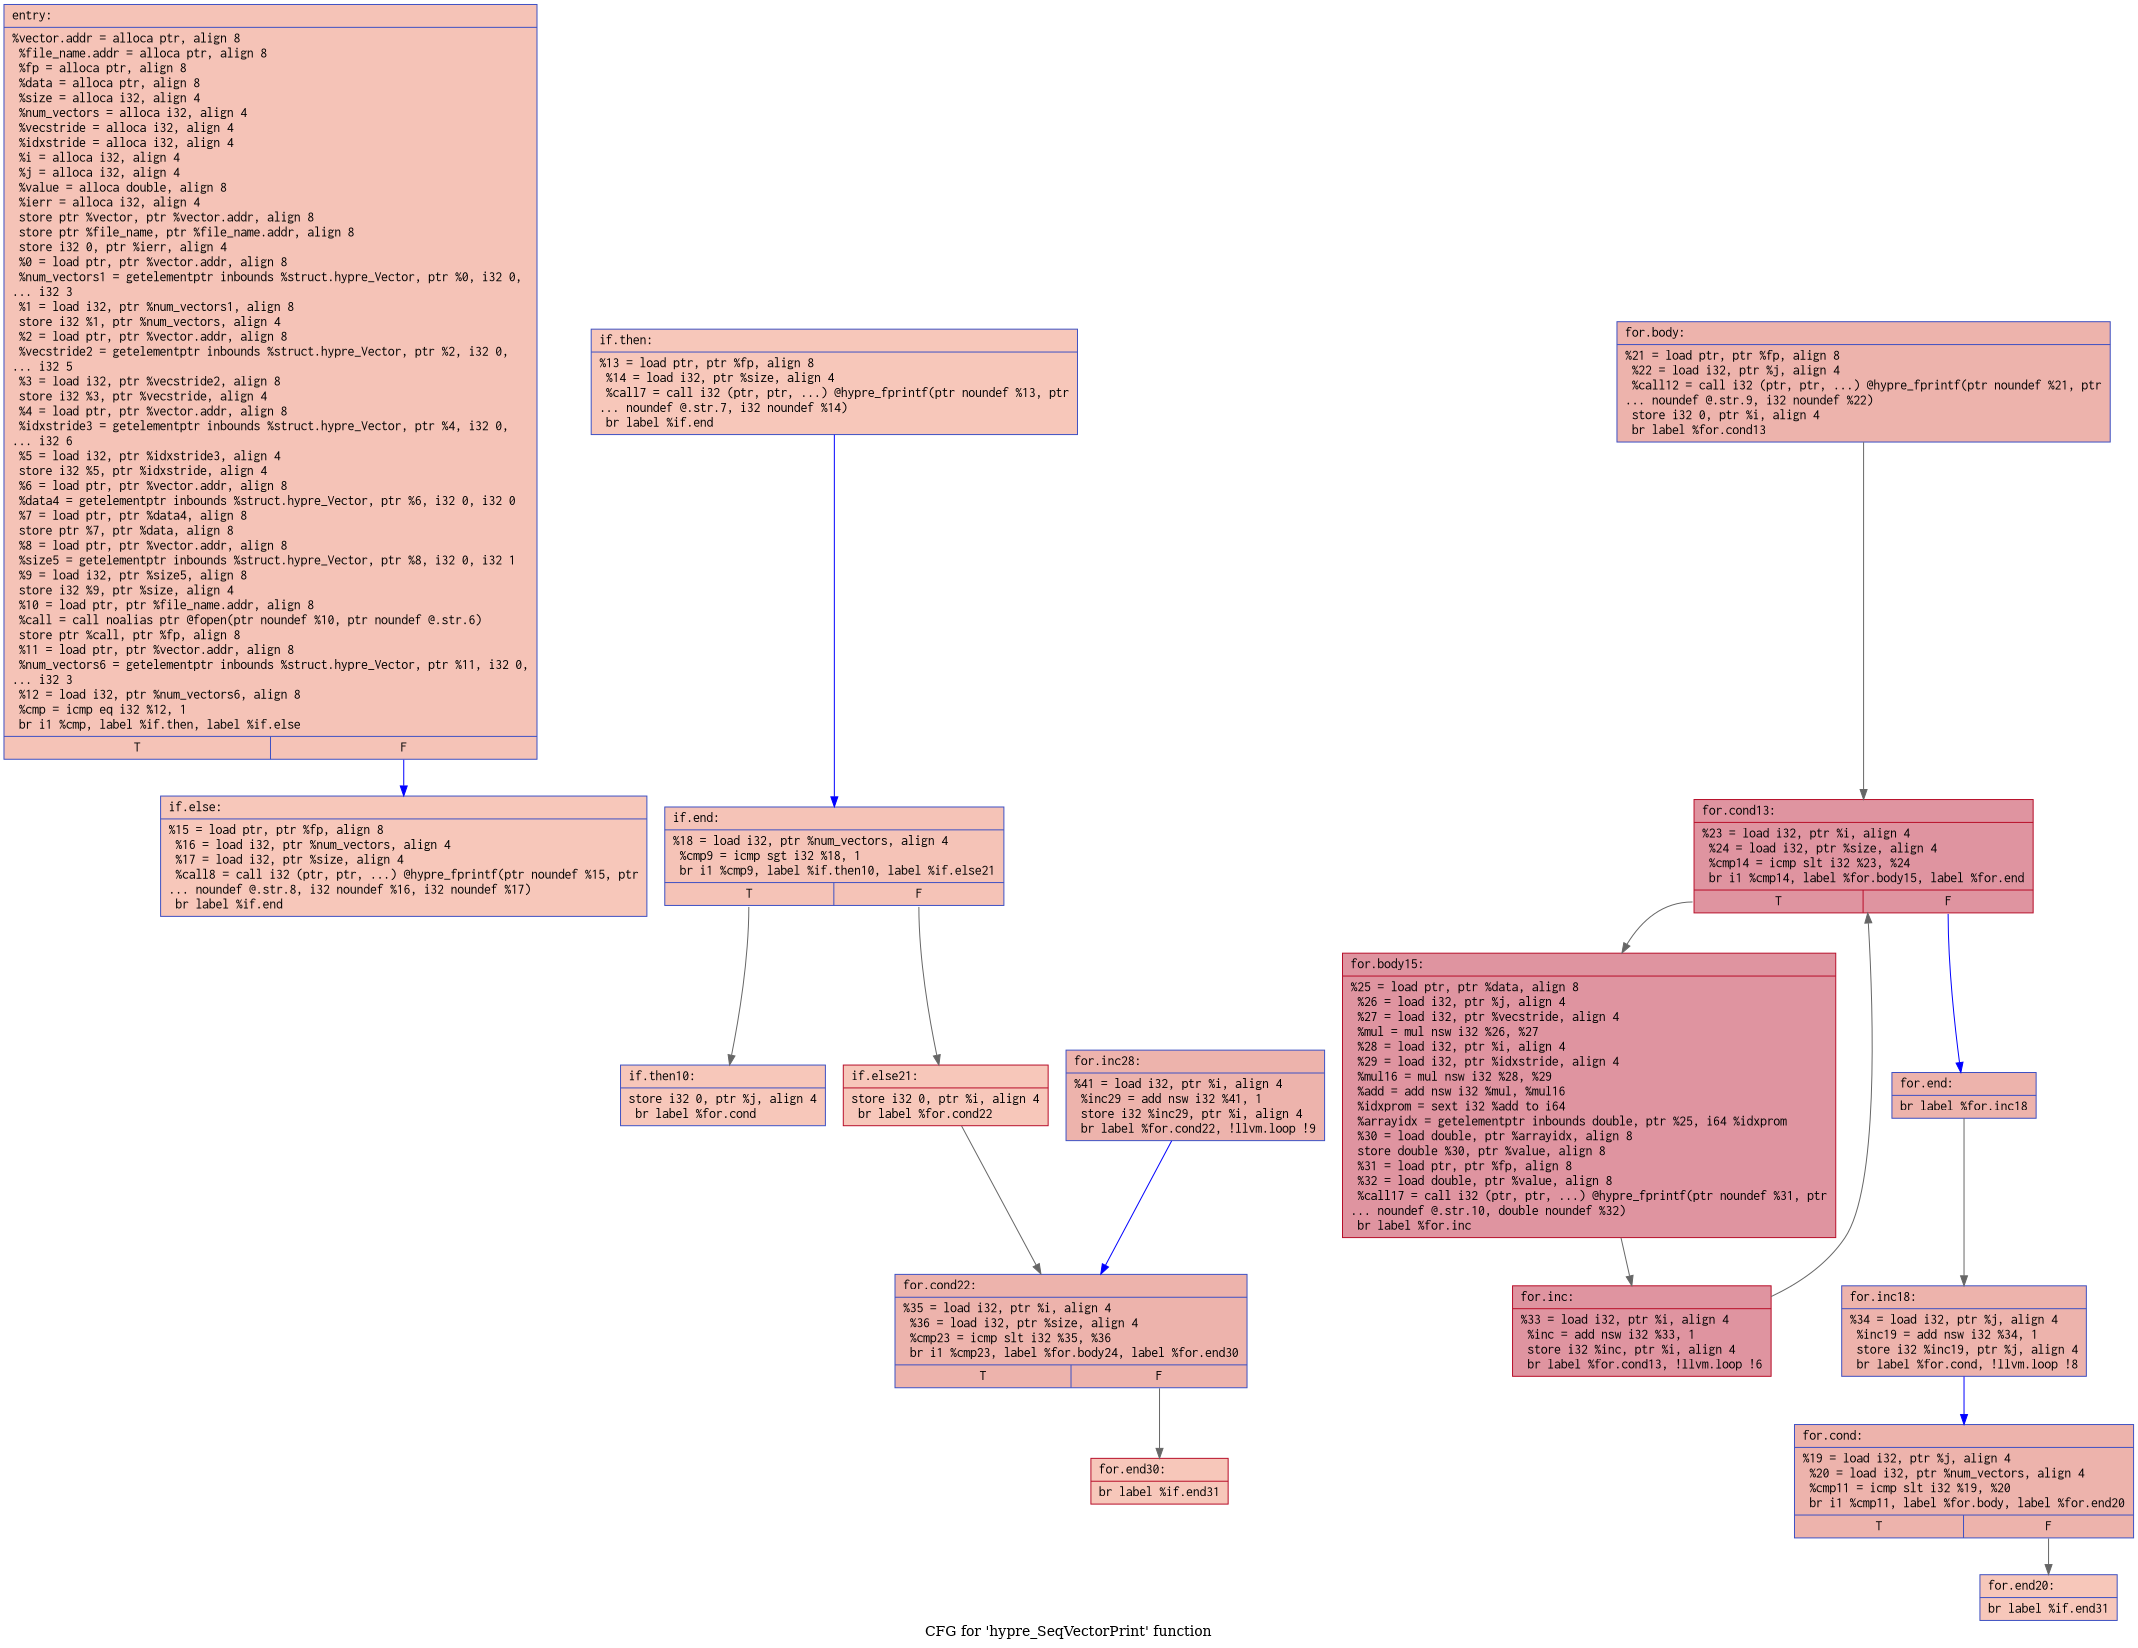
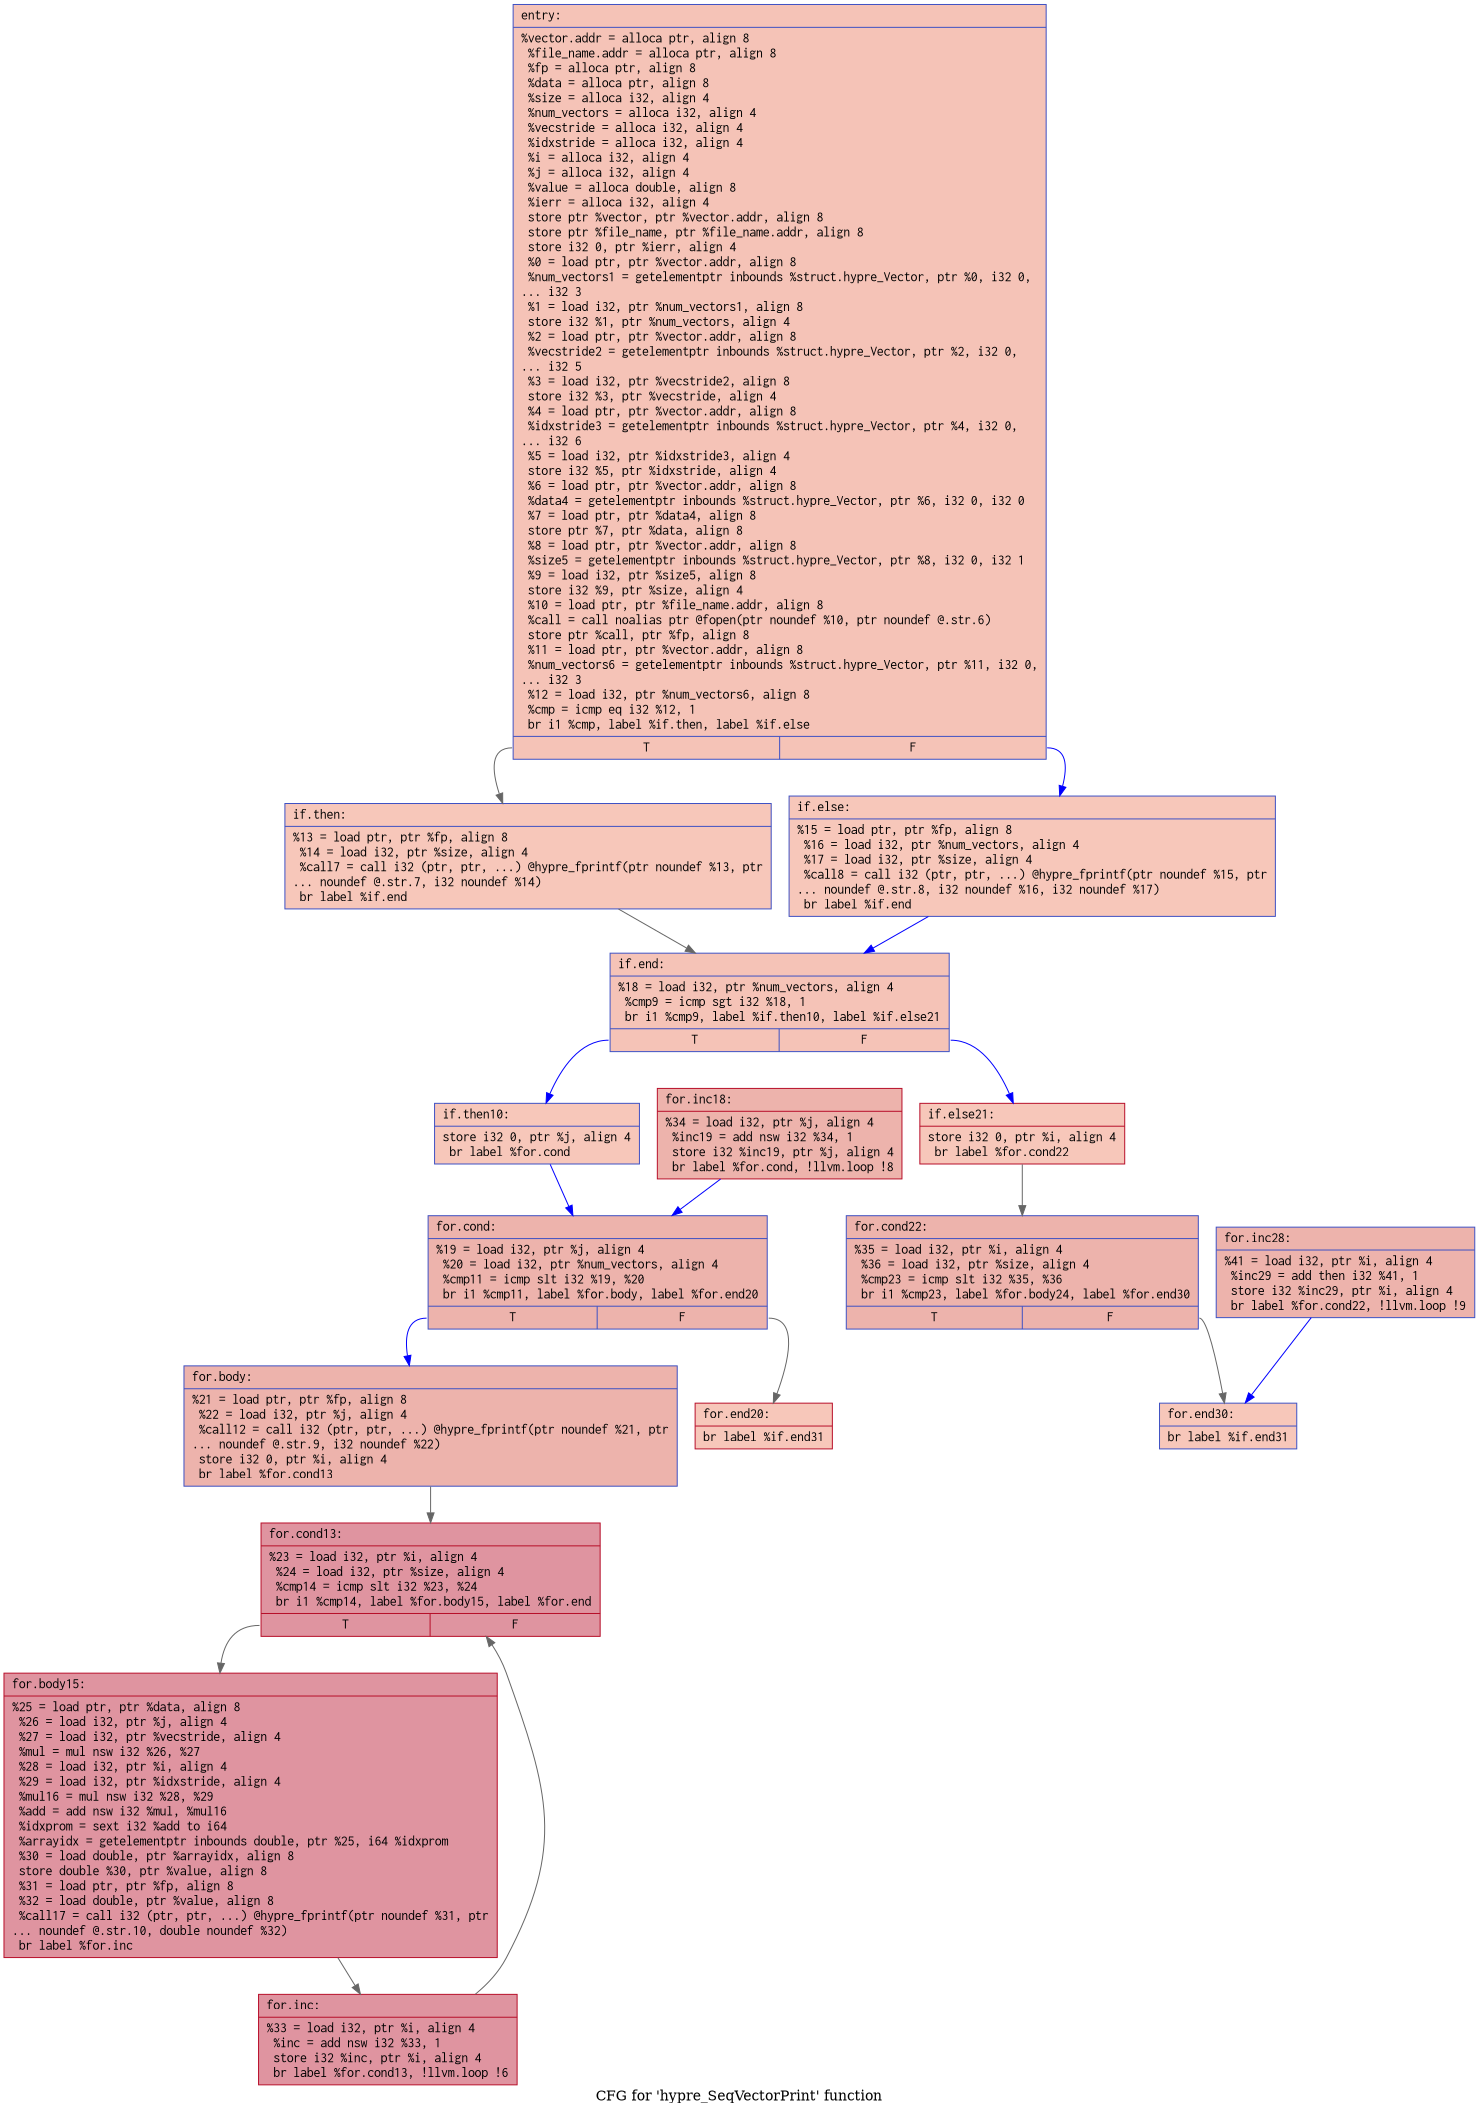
(834, 616) -> (653, 929)
none -> (494, 766)
none -> (901, 932)
(744, 981) -> (572, 1058)
(924, 981) -> (987, 1058)
(1964, 1095) -> none
(1168, 1099) -> (1322, 1276)
none -> (560, 1185)
(1139, 1203) -> (1281, 1356)
none -> (408, 1331)
(1964, 1331) -> (780, 1134)
(1160, 1481) -> (1228, 1426)
(2049, 1598) -> (764, 1426)
